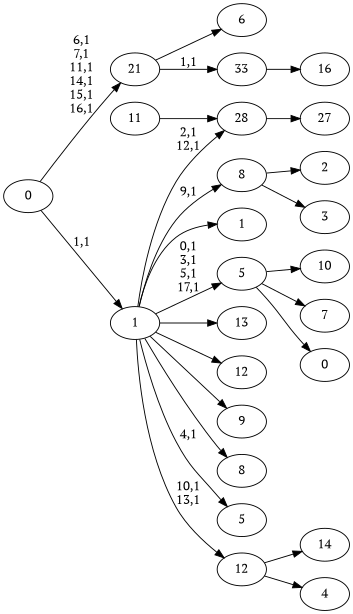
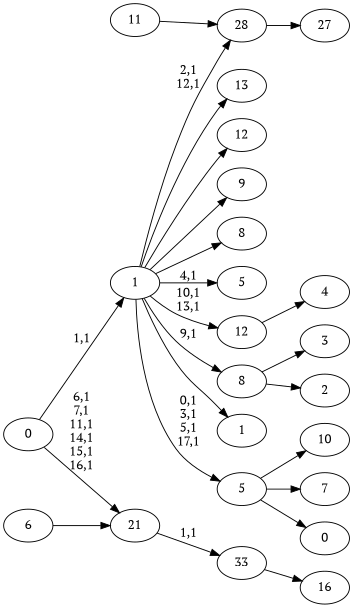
(184, 47) -> (77, 526)
(325, 545) -> none
